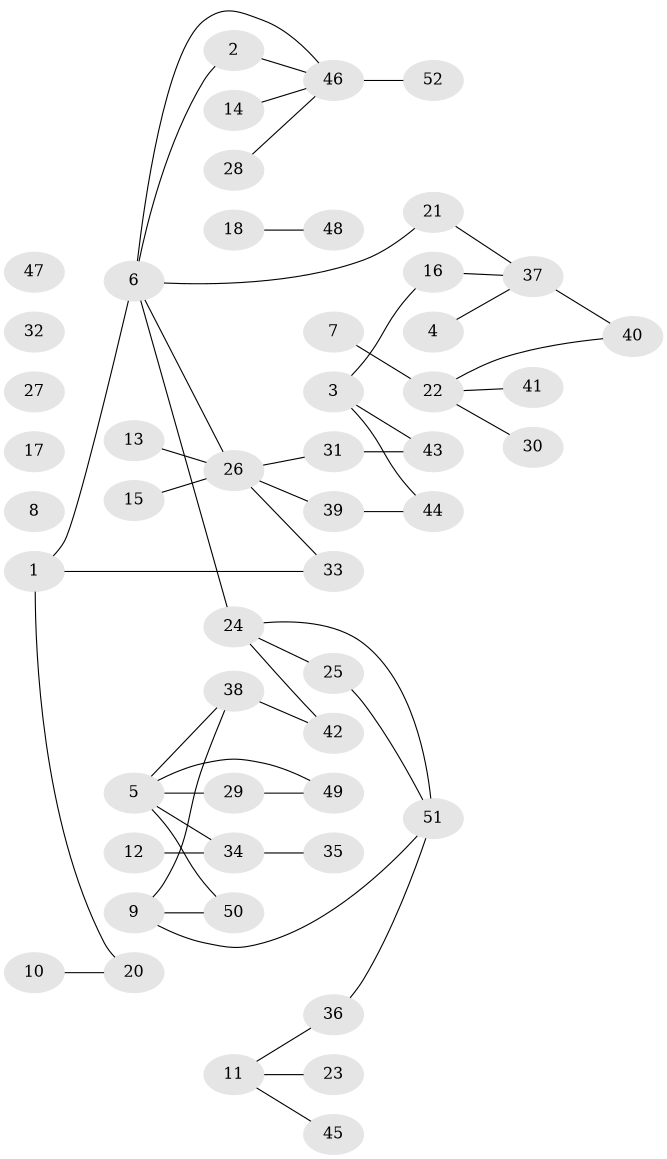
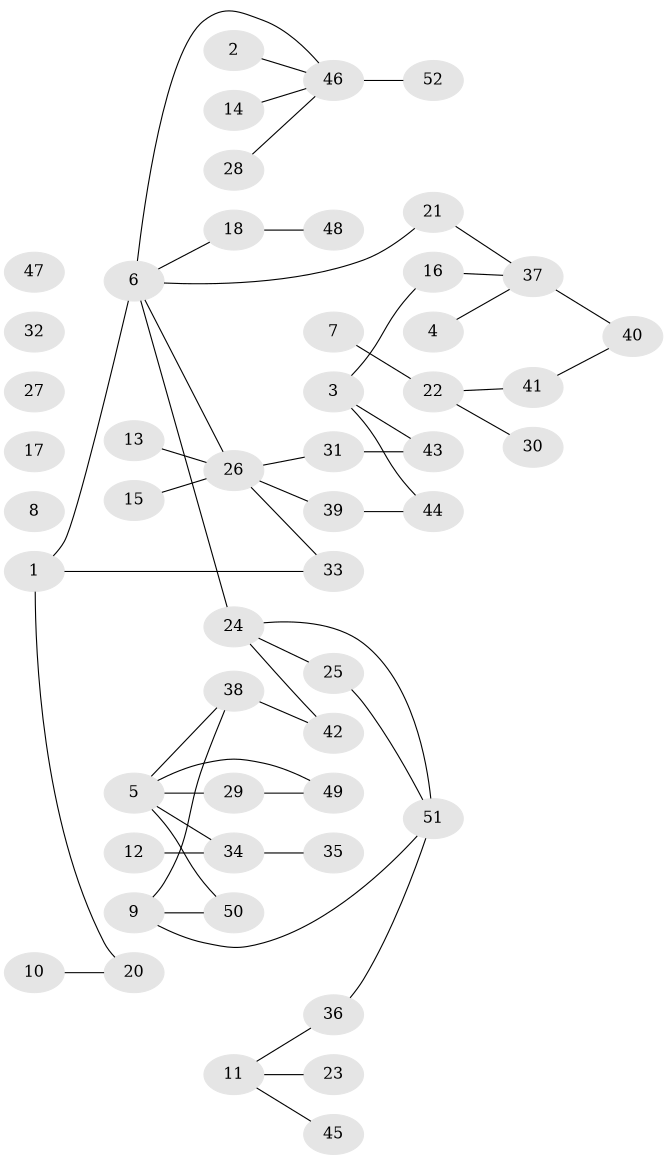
(167, 160) -> (184, 256)
(527, 351) -> (583, 362)
